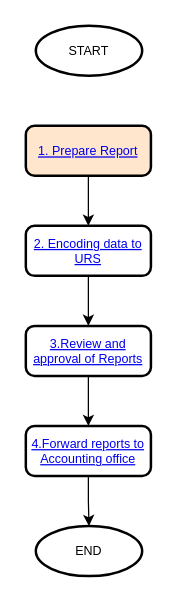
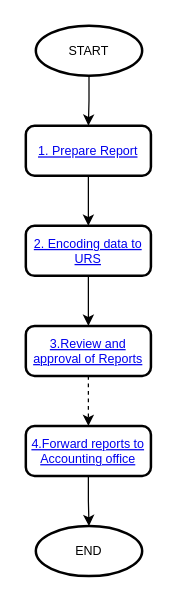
none -> (89, 97)
(88, 151) -> (88, 151)
(88, 396) -> (88, 396)
